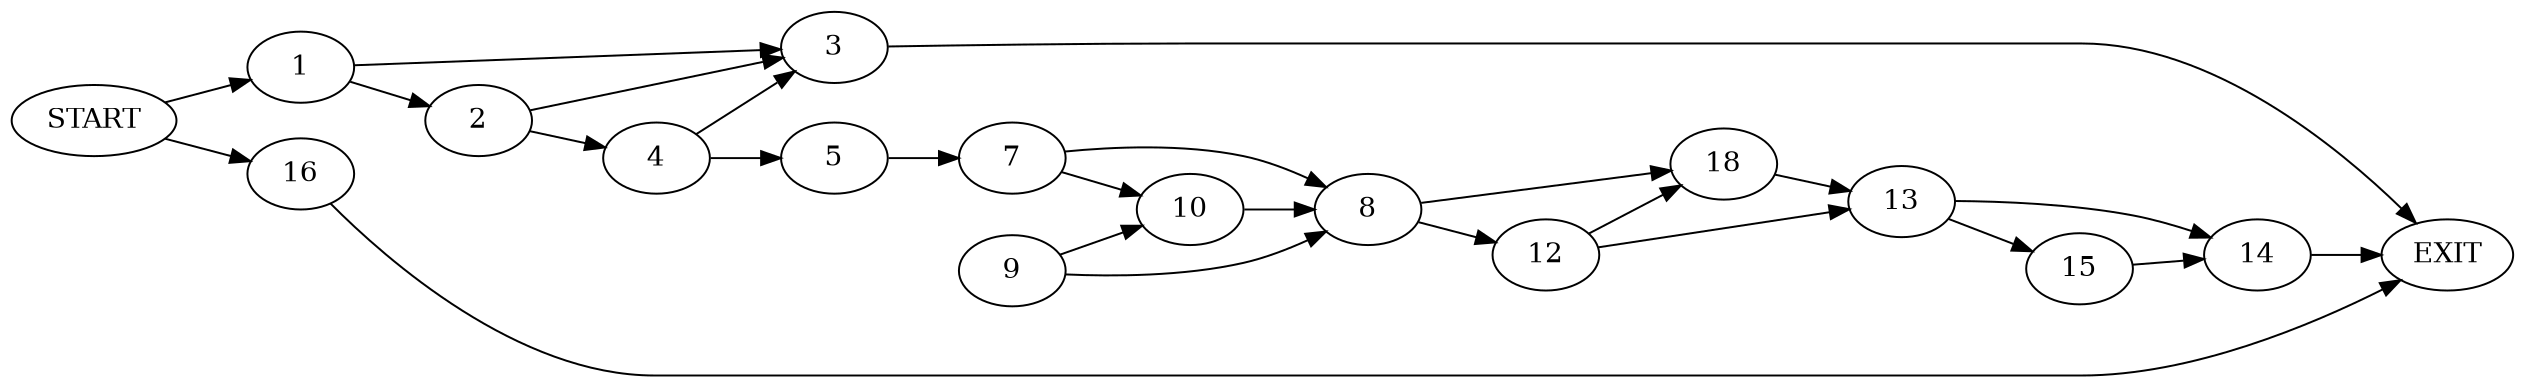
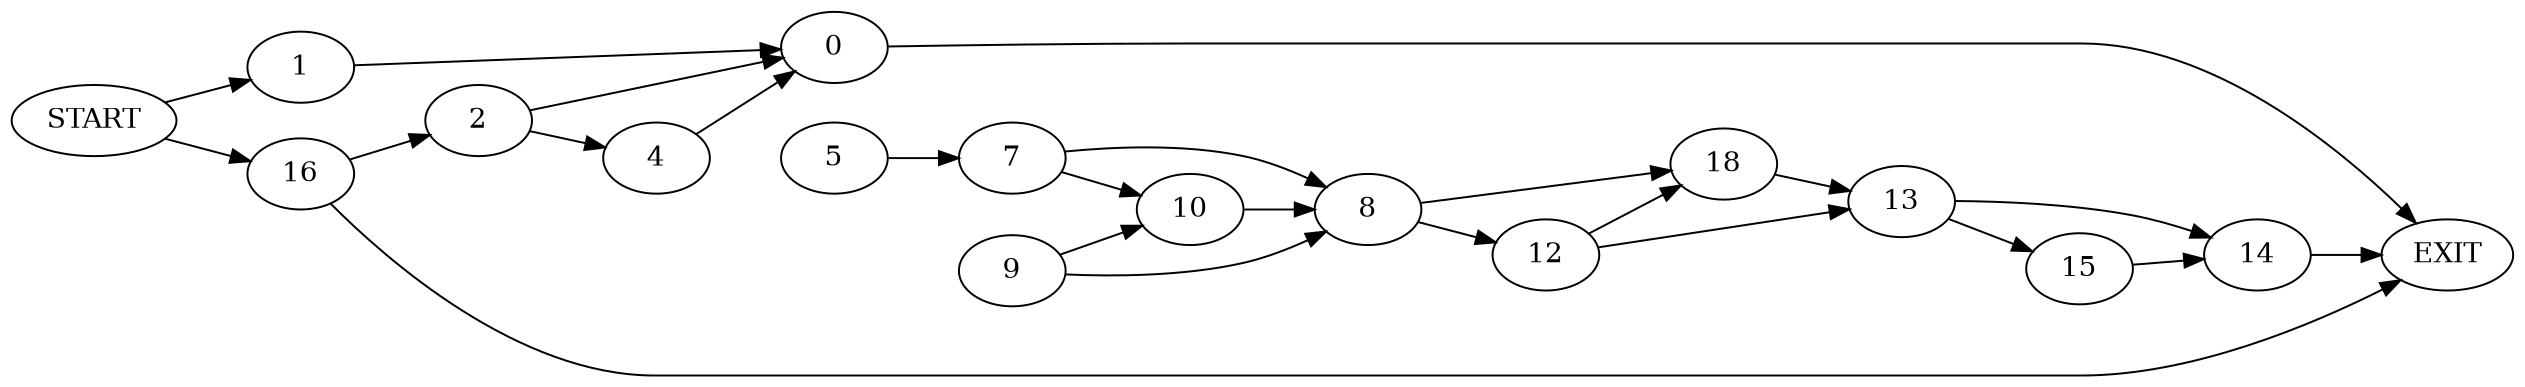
(834, 47) -> (834, 47)
(380, 91) -> (380, 150)
(736, 158) -> none
